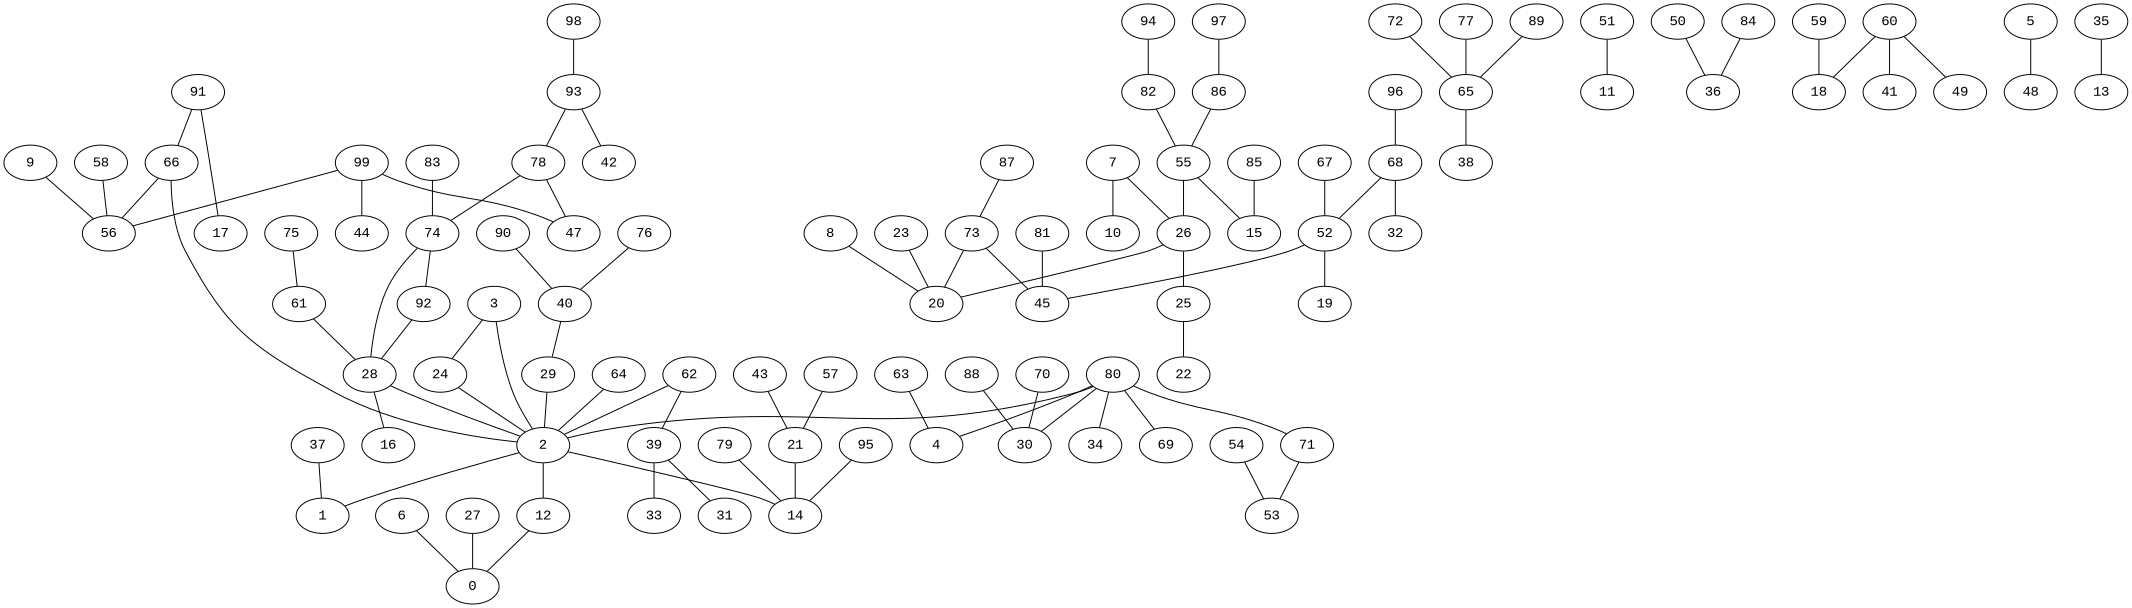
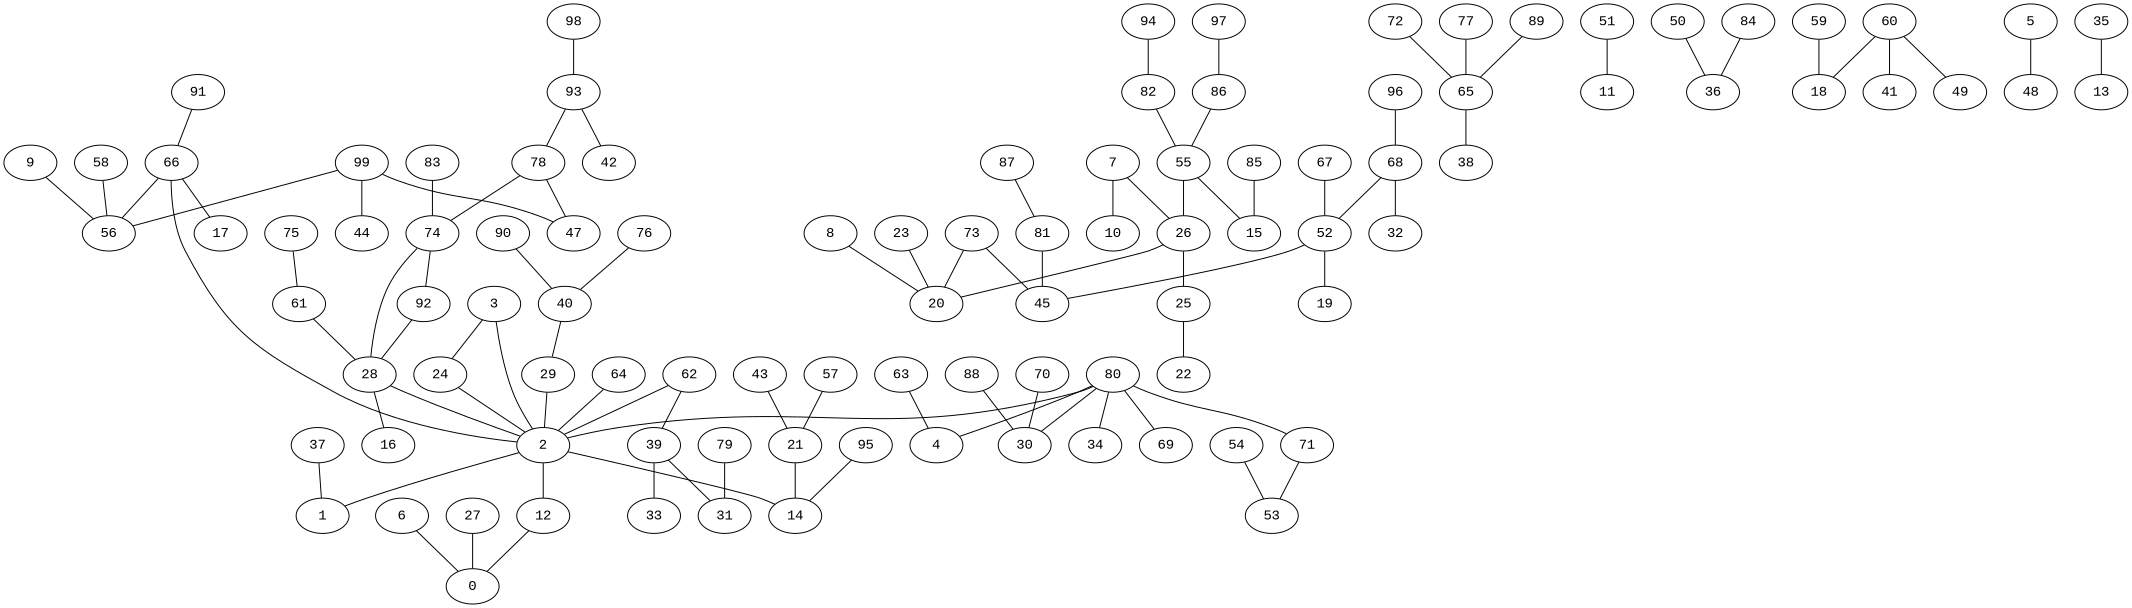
(210, 163) -> (196, 198)
(989, 198) -> (1025, 198)
(760, 480) -> (725, 481)
